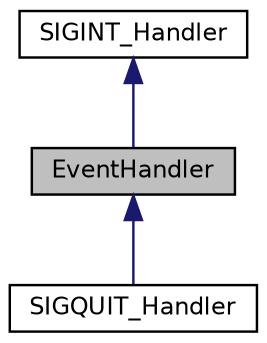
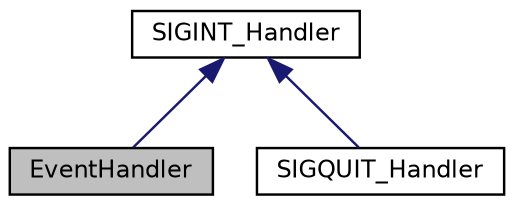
(133, 253) -> (322, 112)
